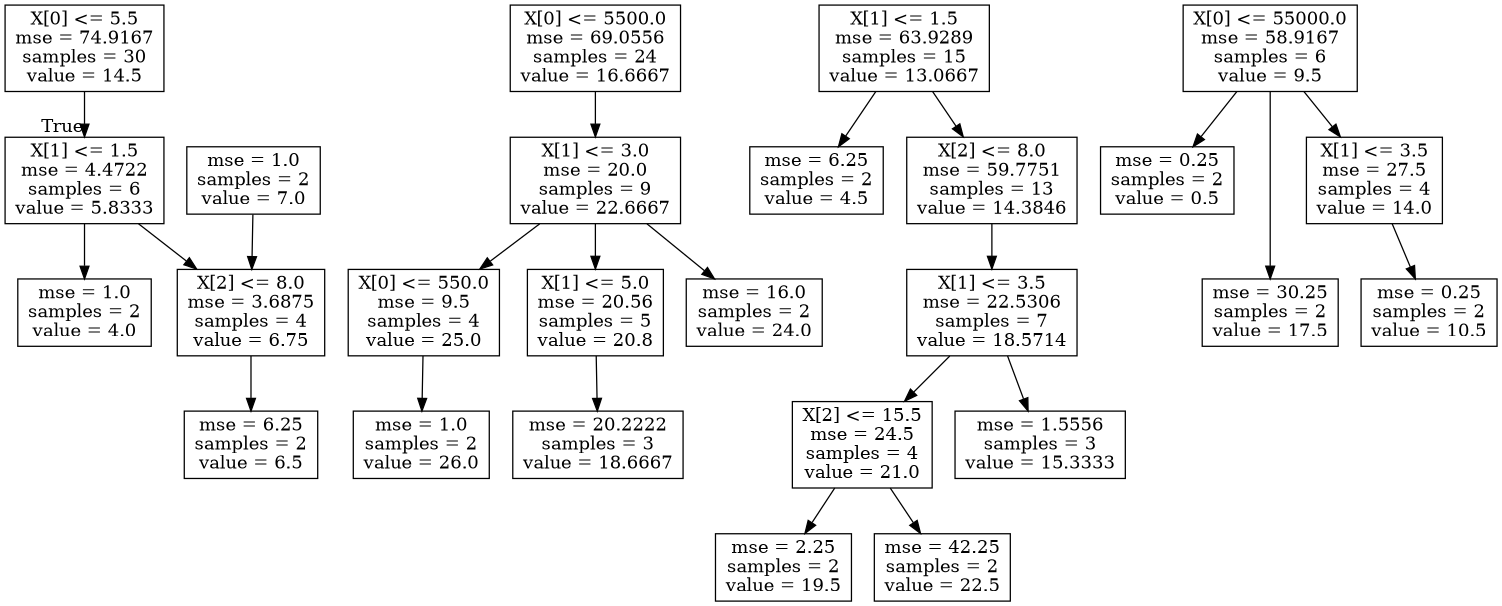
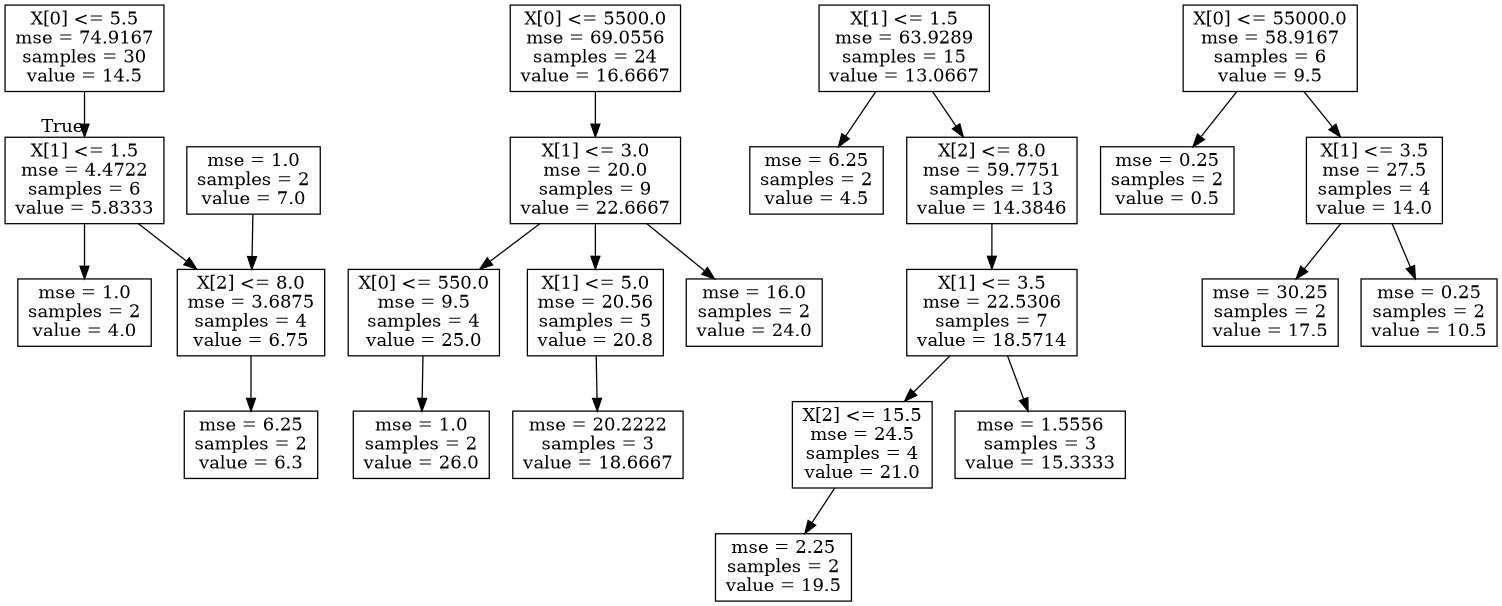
(1270, 179) -> (1323, 246)
(251, 445) -> (251, 445)
(942, 567) -> none
